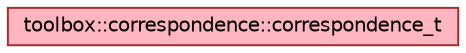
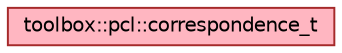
(233, 27) -> (171, 27)
